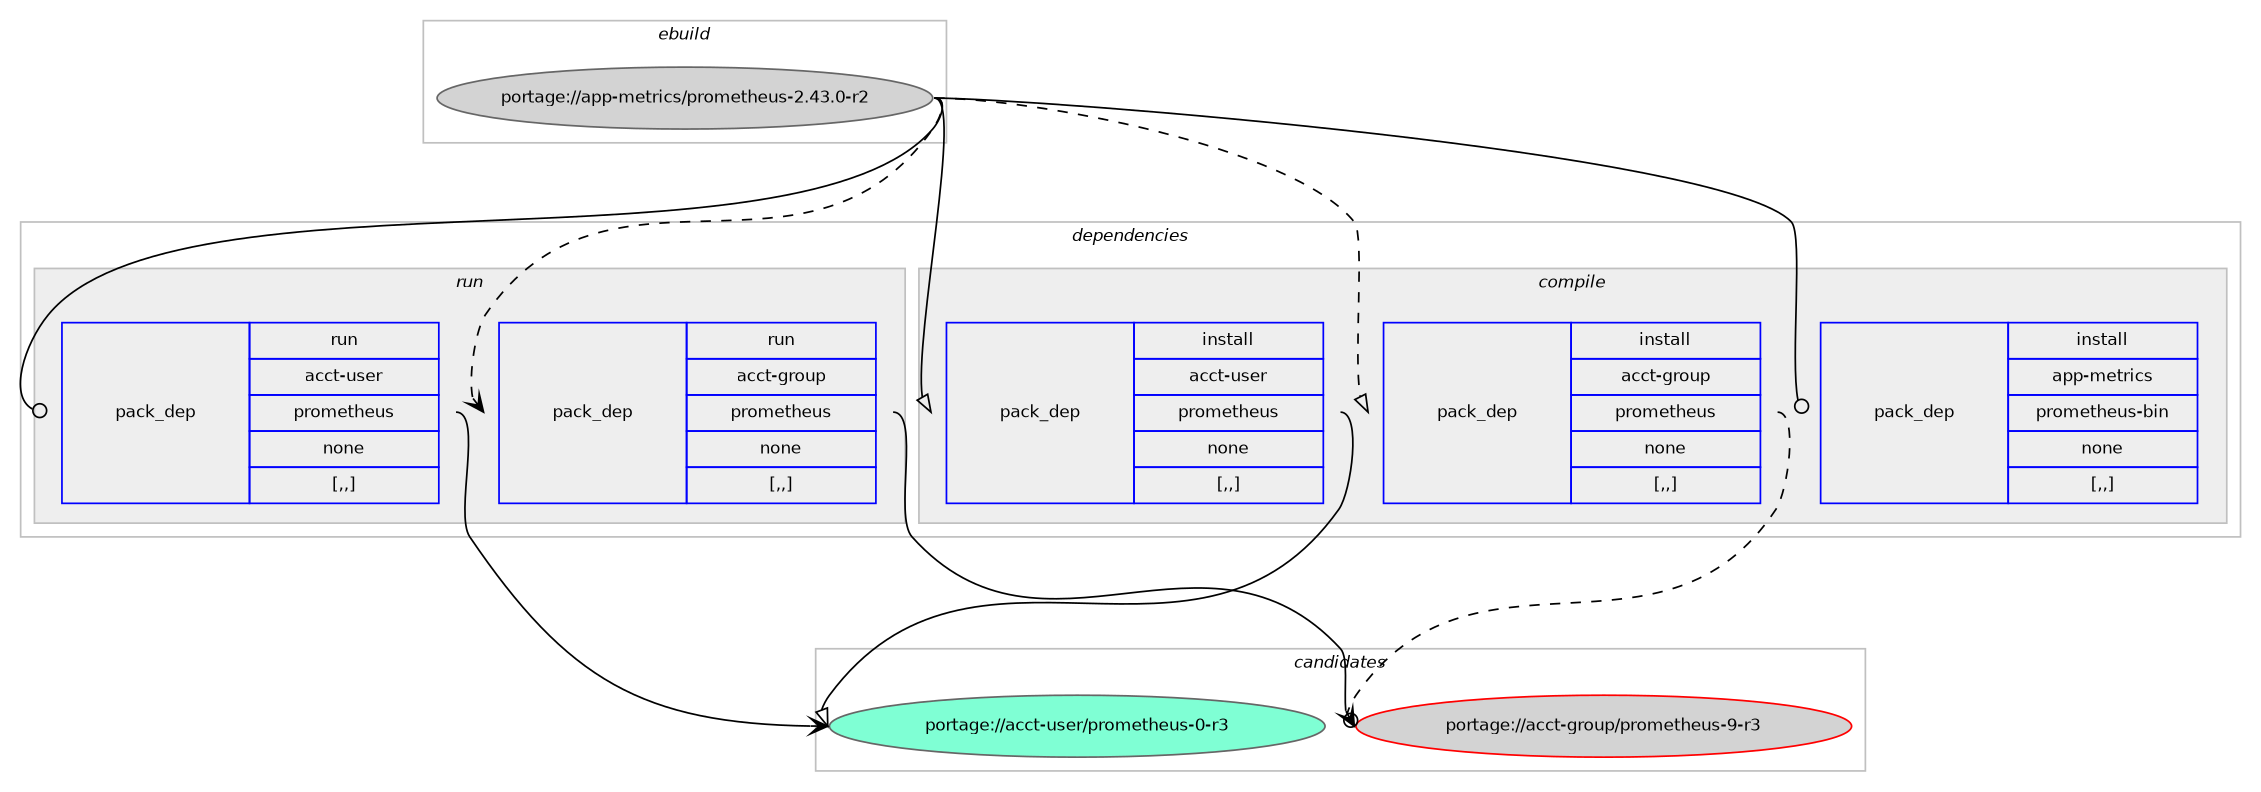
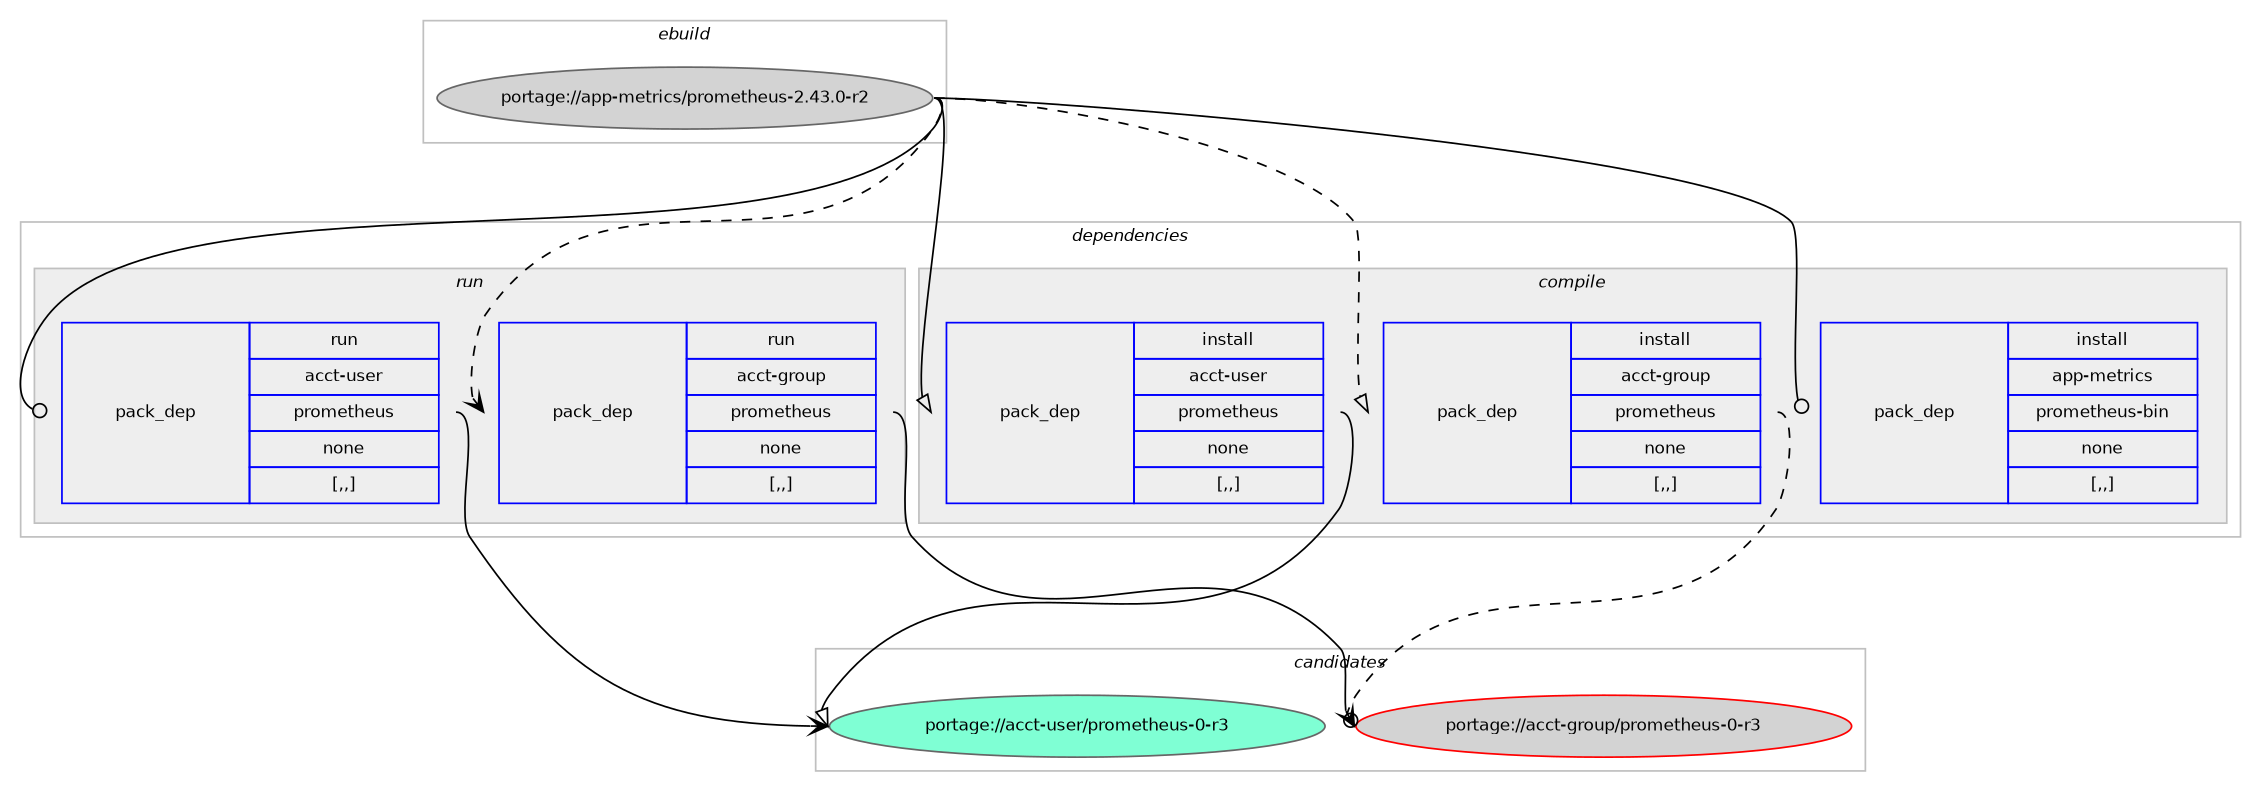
(1604, 726) -> (1604, 726)
